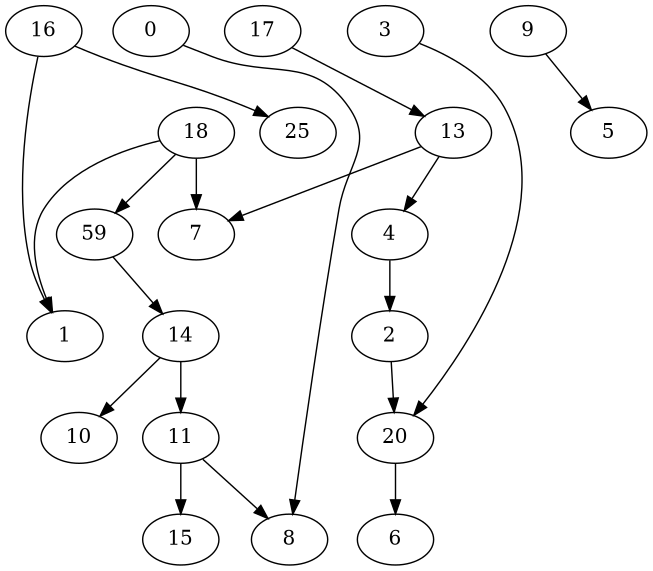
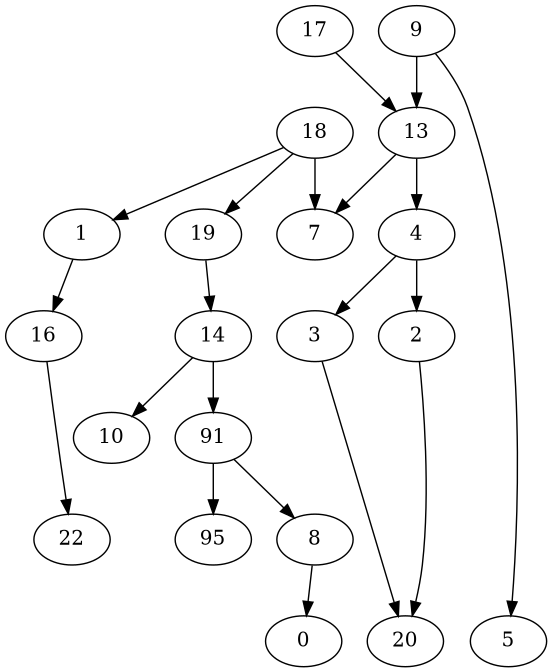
none -> (417, 75)
(298, 133) -> (72, 540)
(23, 179) -> (66, 278)
(339, 212) -> (310, 583)
(95, 234) -> (203, 234)
none -> (371, 280)
(181, 438) -> (213, 438)
(181, 540) -> (213, 540)
(396, 540) -> none
